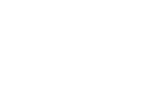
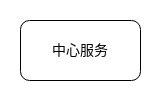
none -> (81, 51)
